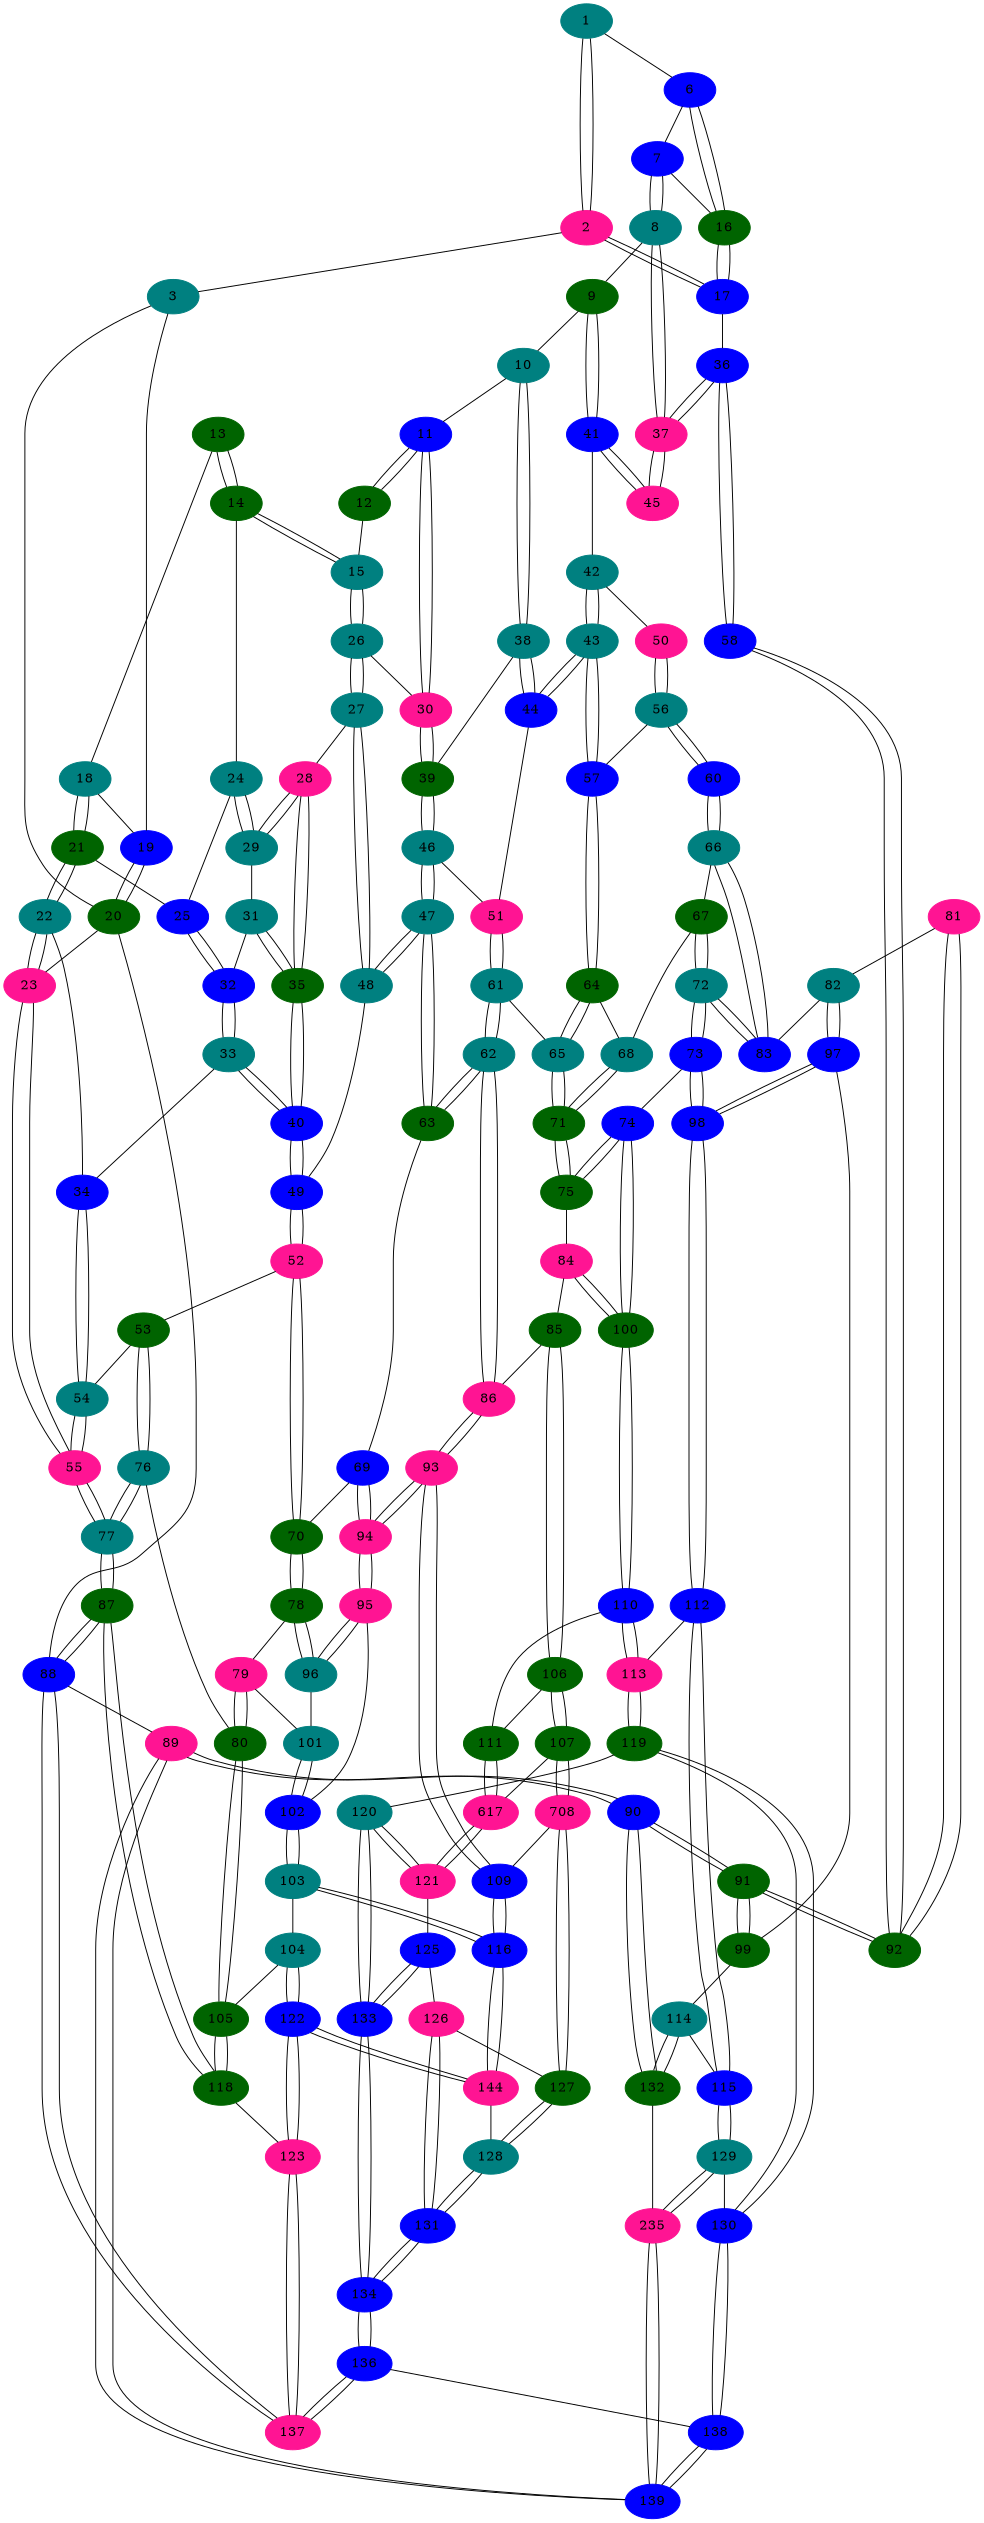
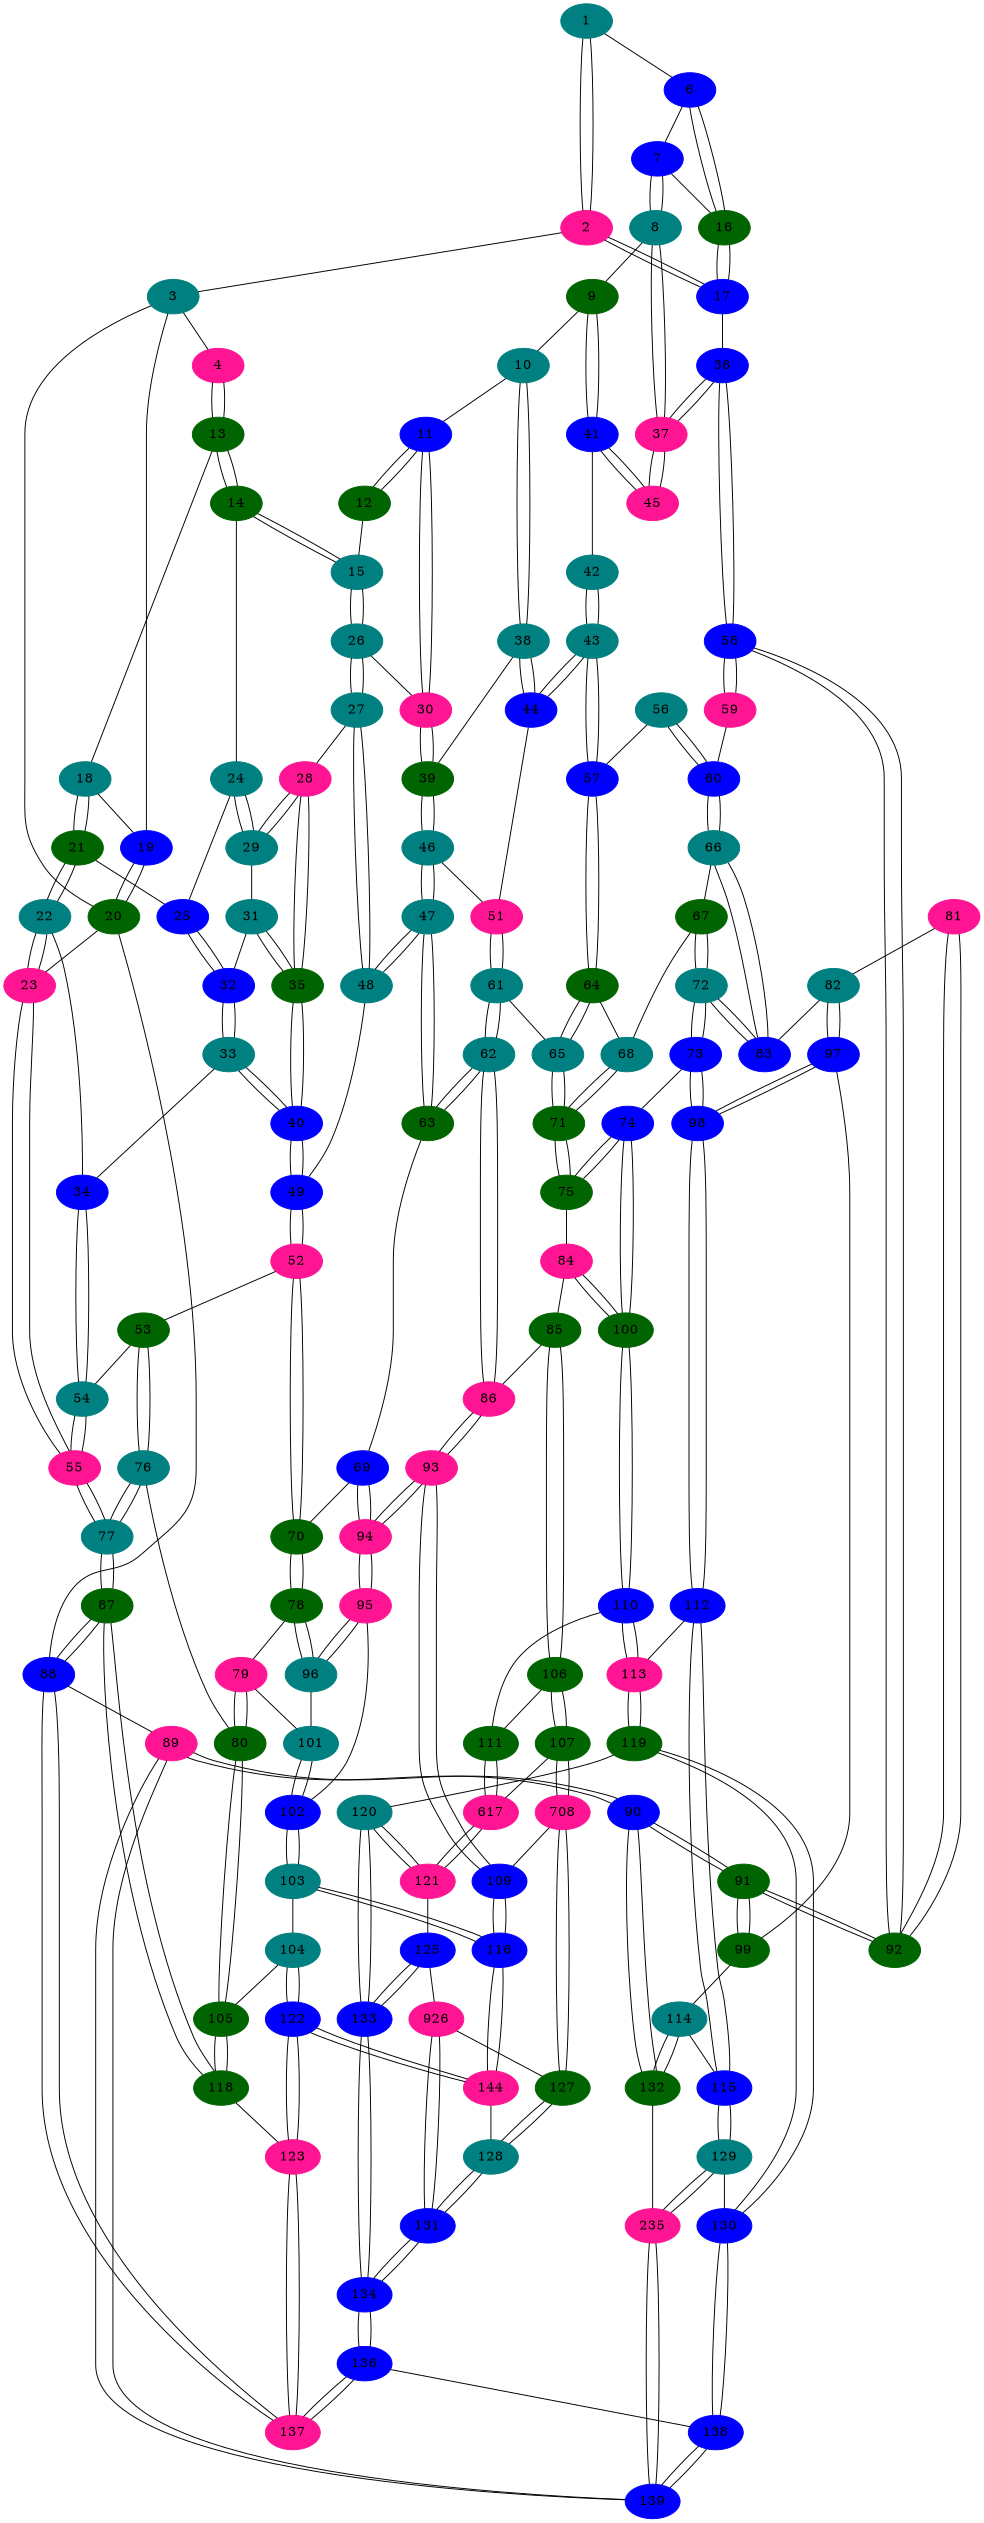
none -> (218, 366)
(661, 641) -> none
none -> (730, 710)
(436, 2019) -> (436, 2019)
